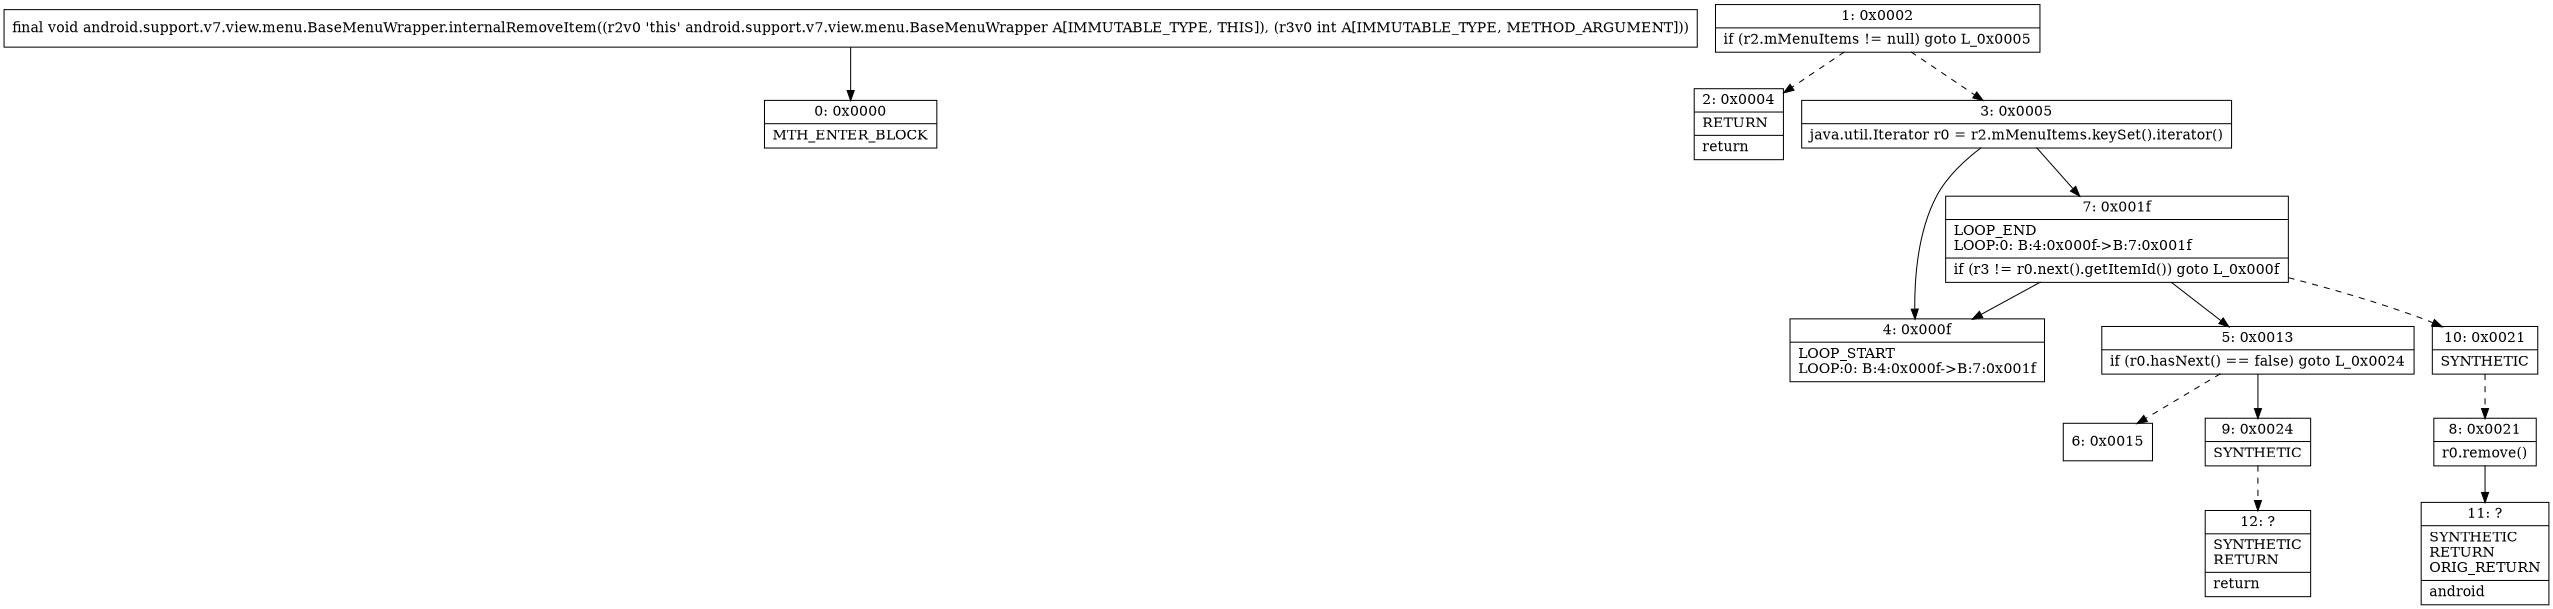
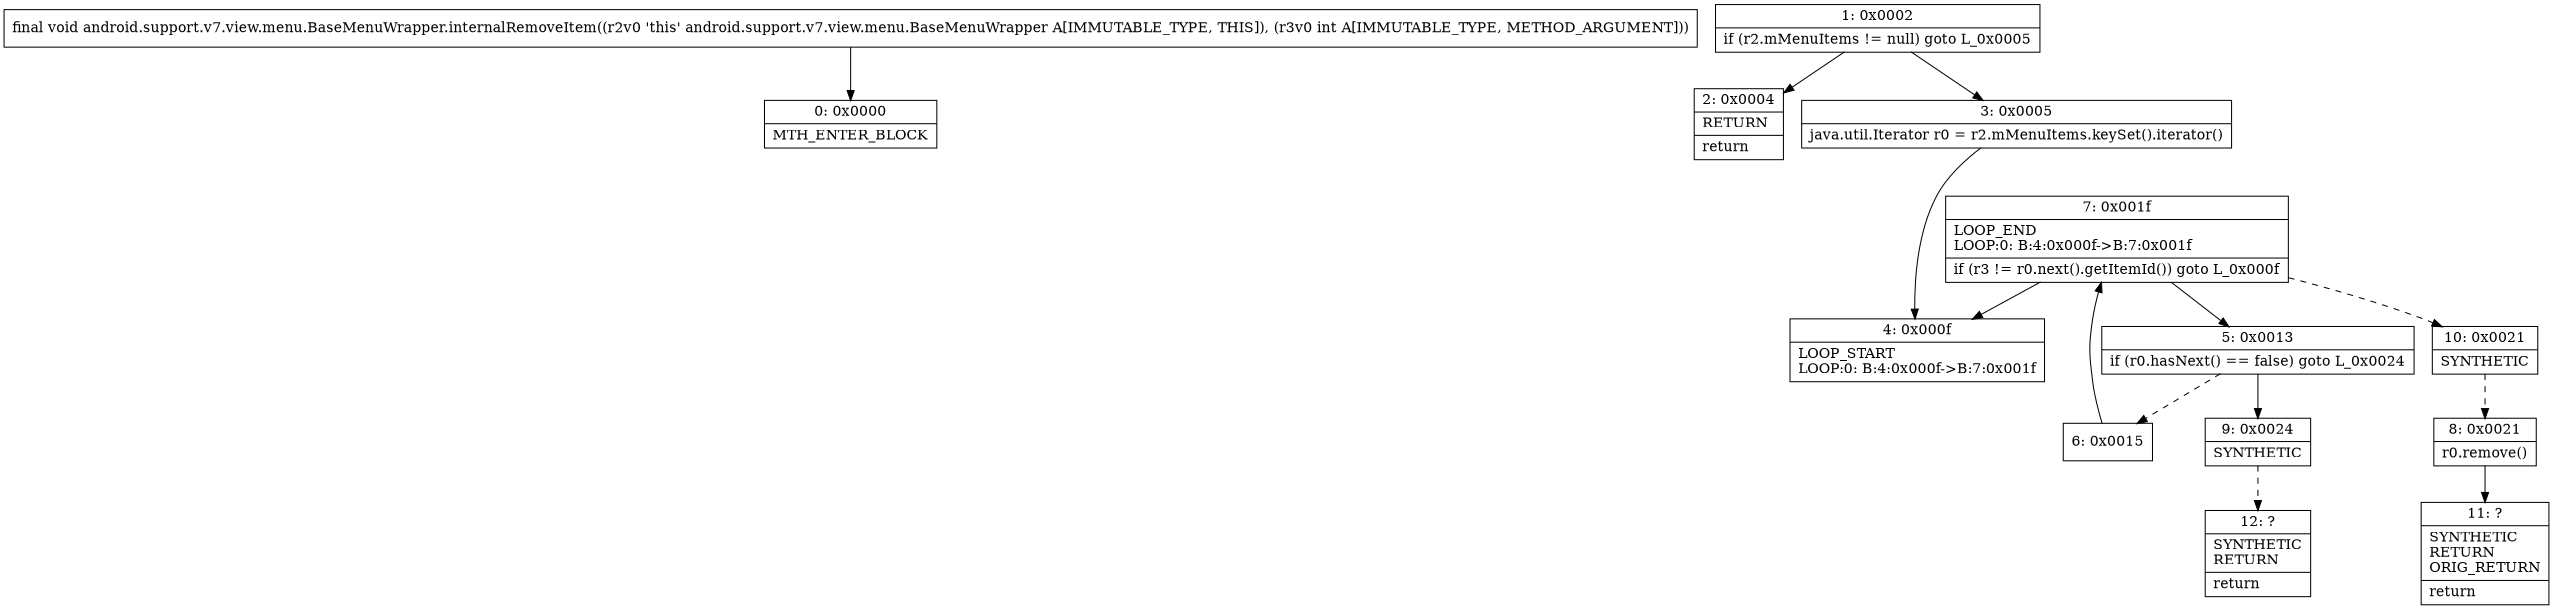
(1818, 70) -> (1818, 70)
(1943, 73) -> (1943, 73)
(2055, 168) -> (2090, 358)
(2457, 592) -> (2453, 592)
